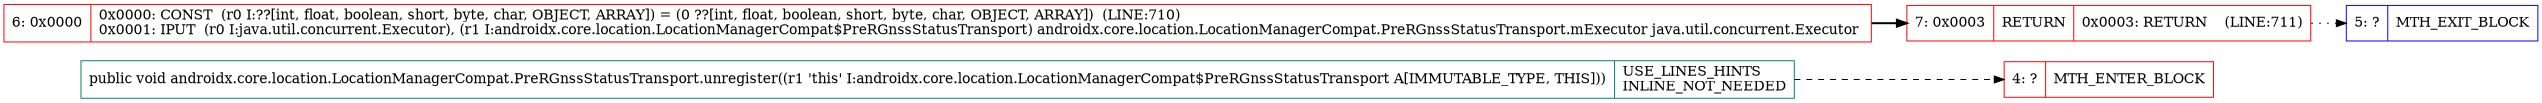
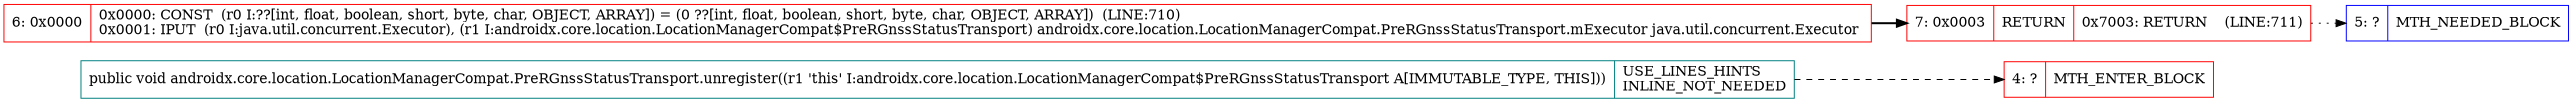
(2192, 23) -> (2192, 23)
(2463, 23) -> (2478, 23)
